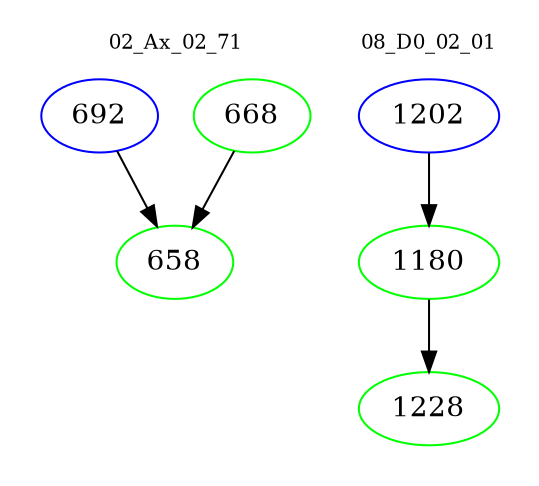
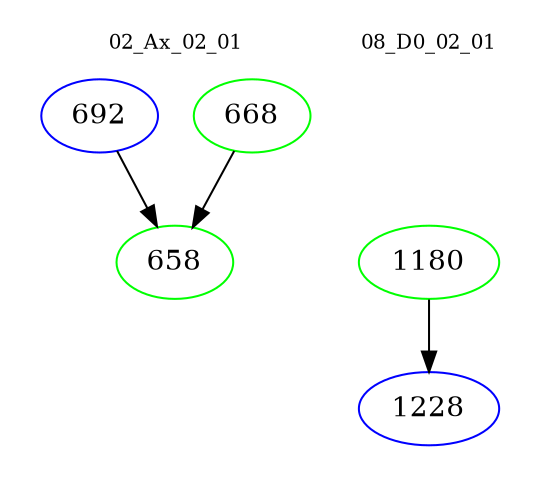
(176, 44) -> (176, 44)
(429, 116) -> none
(429, 409) -> (429, 409)
